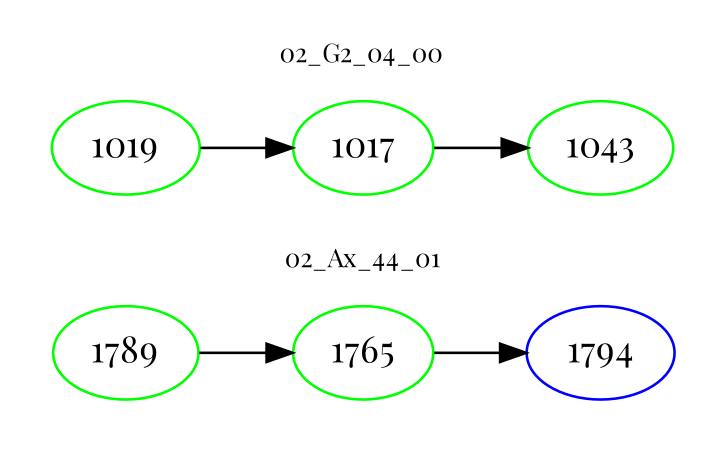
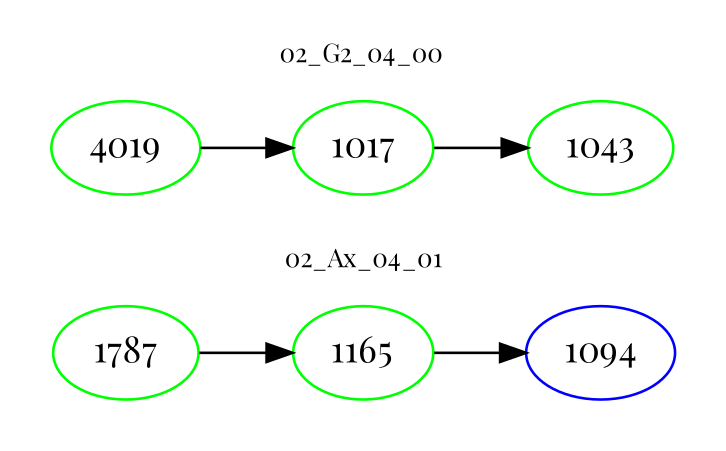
(126, 148) -> (126, 148)
(364, 261) -> (364, 261)
(126, 353) -> (126, 353)
(363, 353) -> (363, 353)
(601, 353) -> (601, 353)
